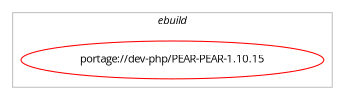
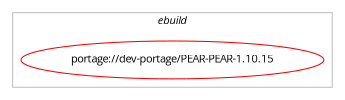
(172, 60) -> (172, 60)
